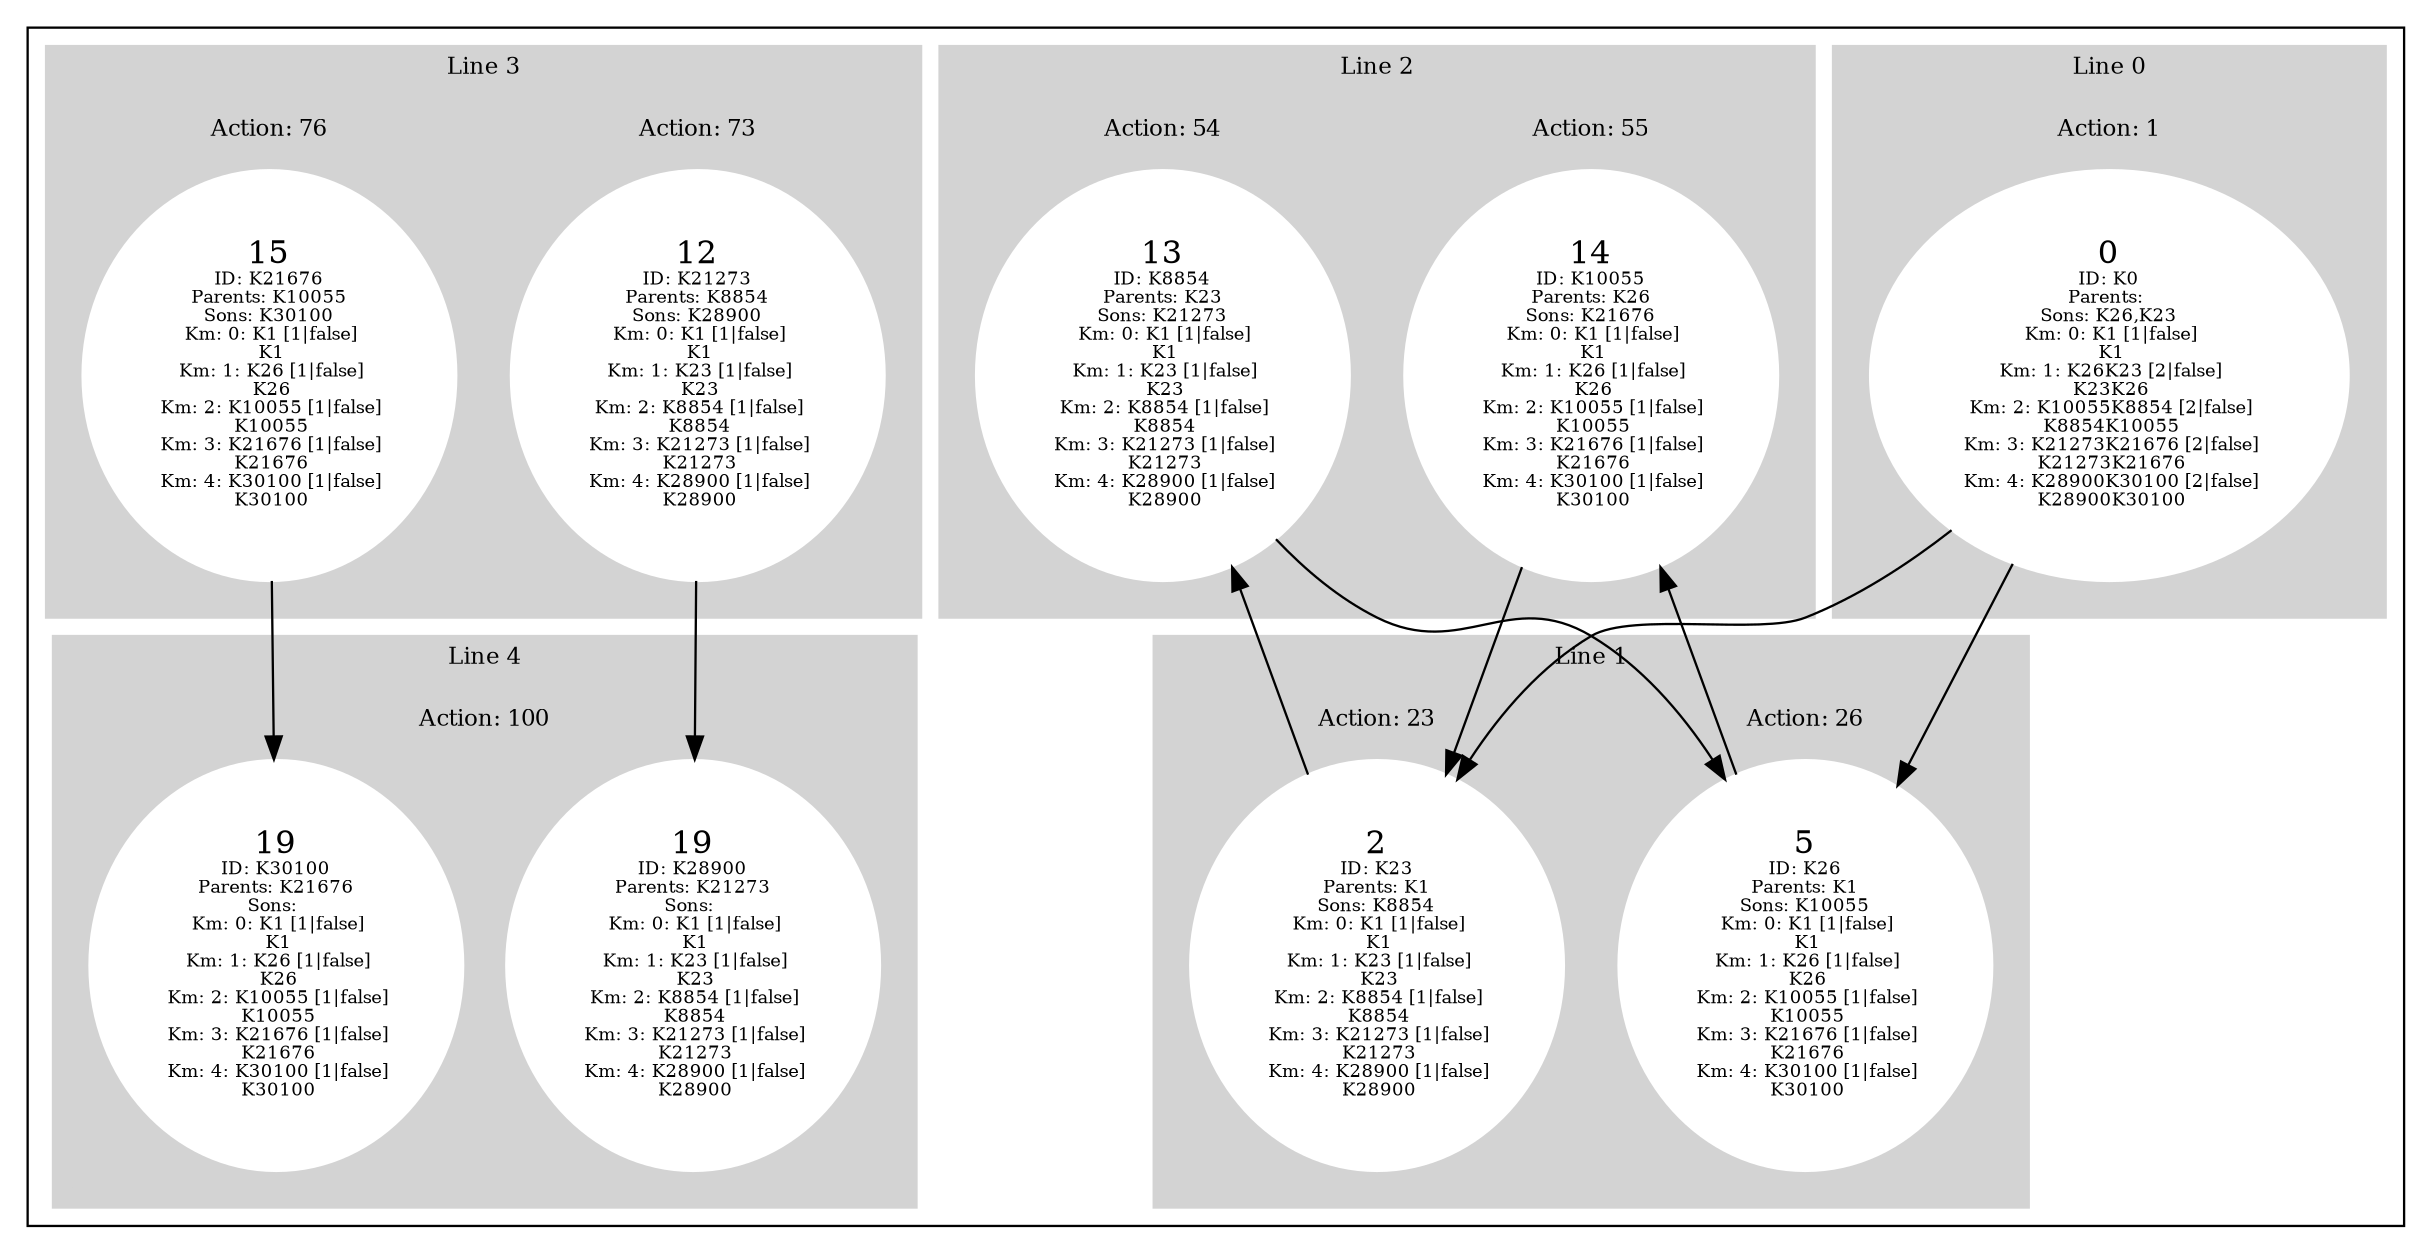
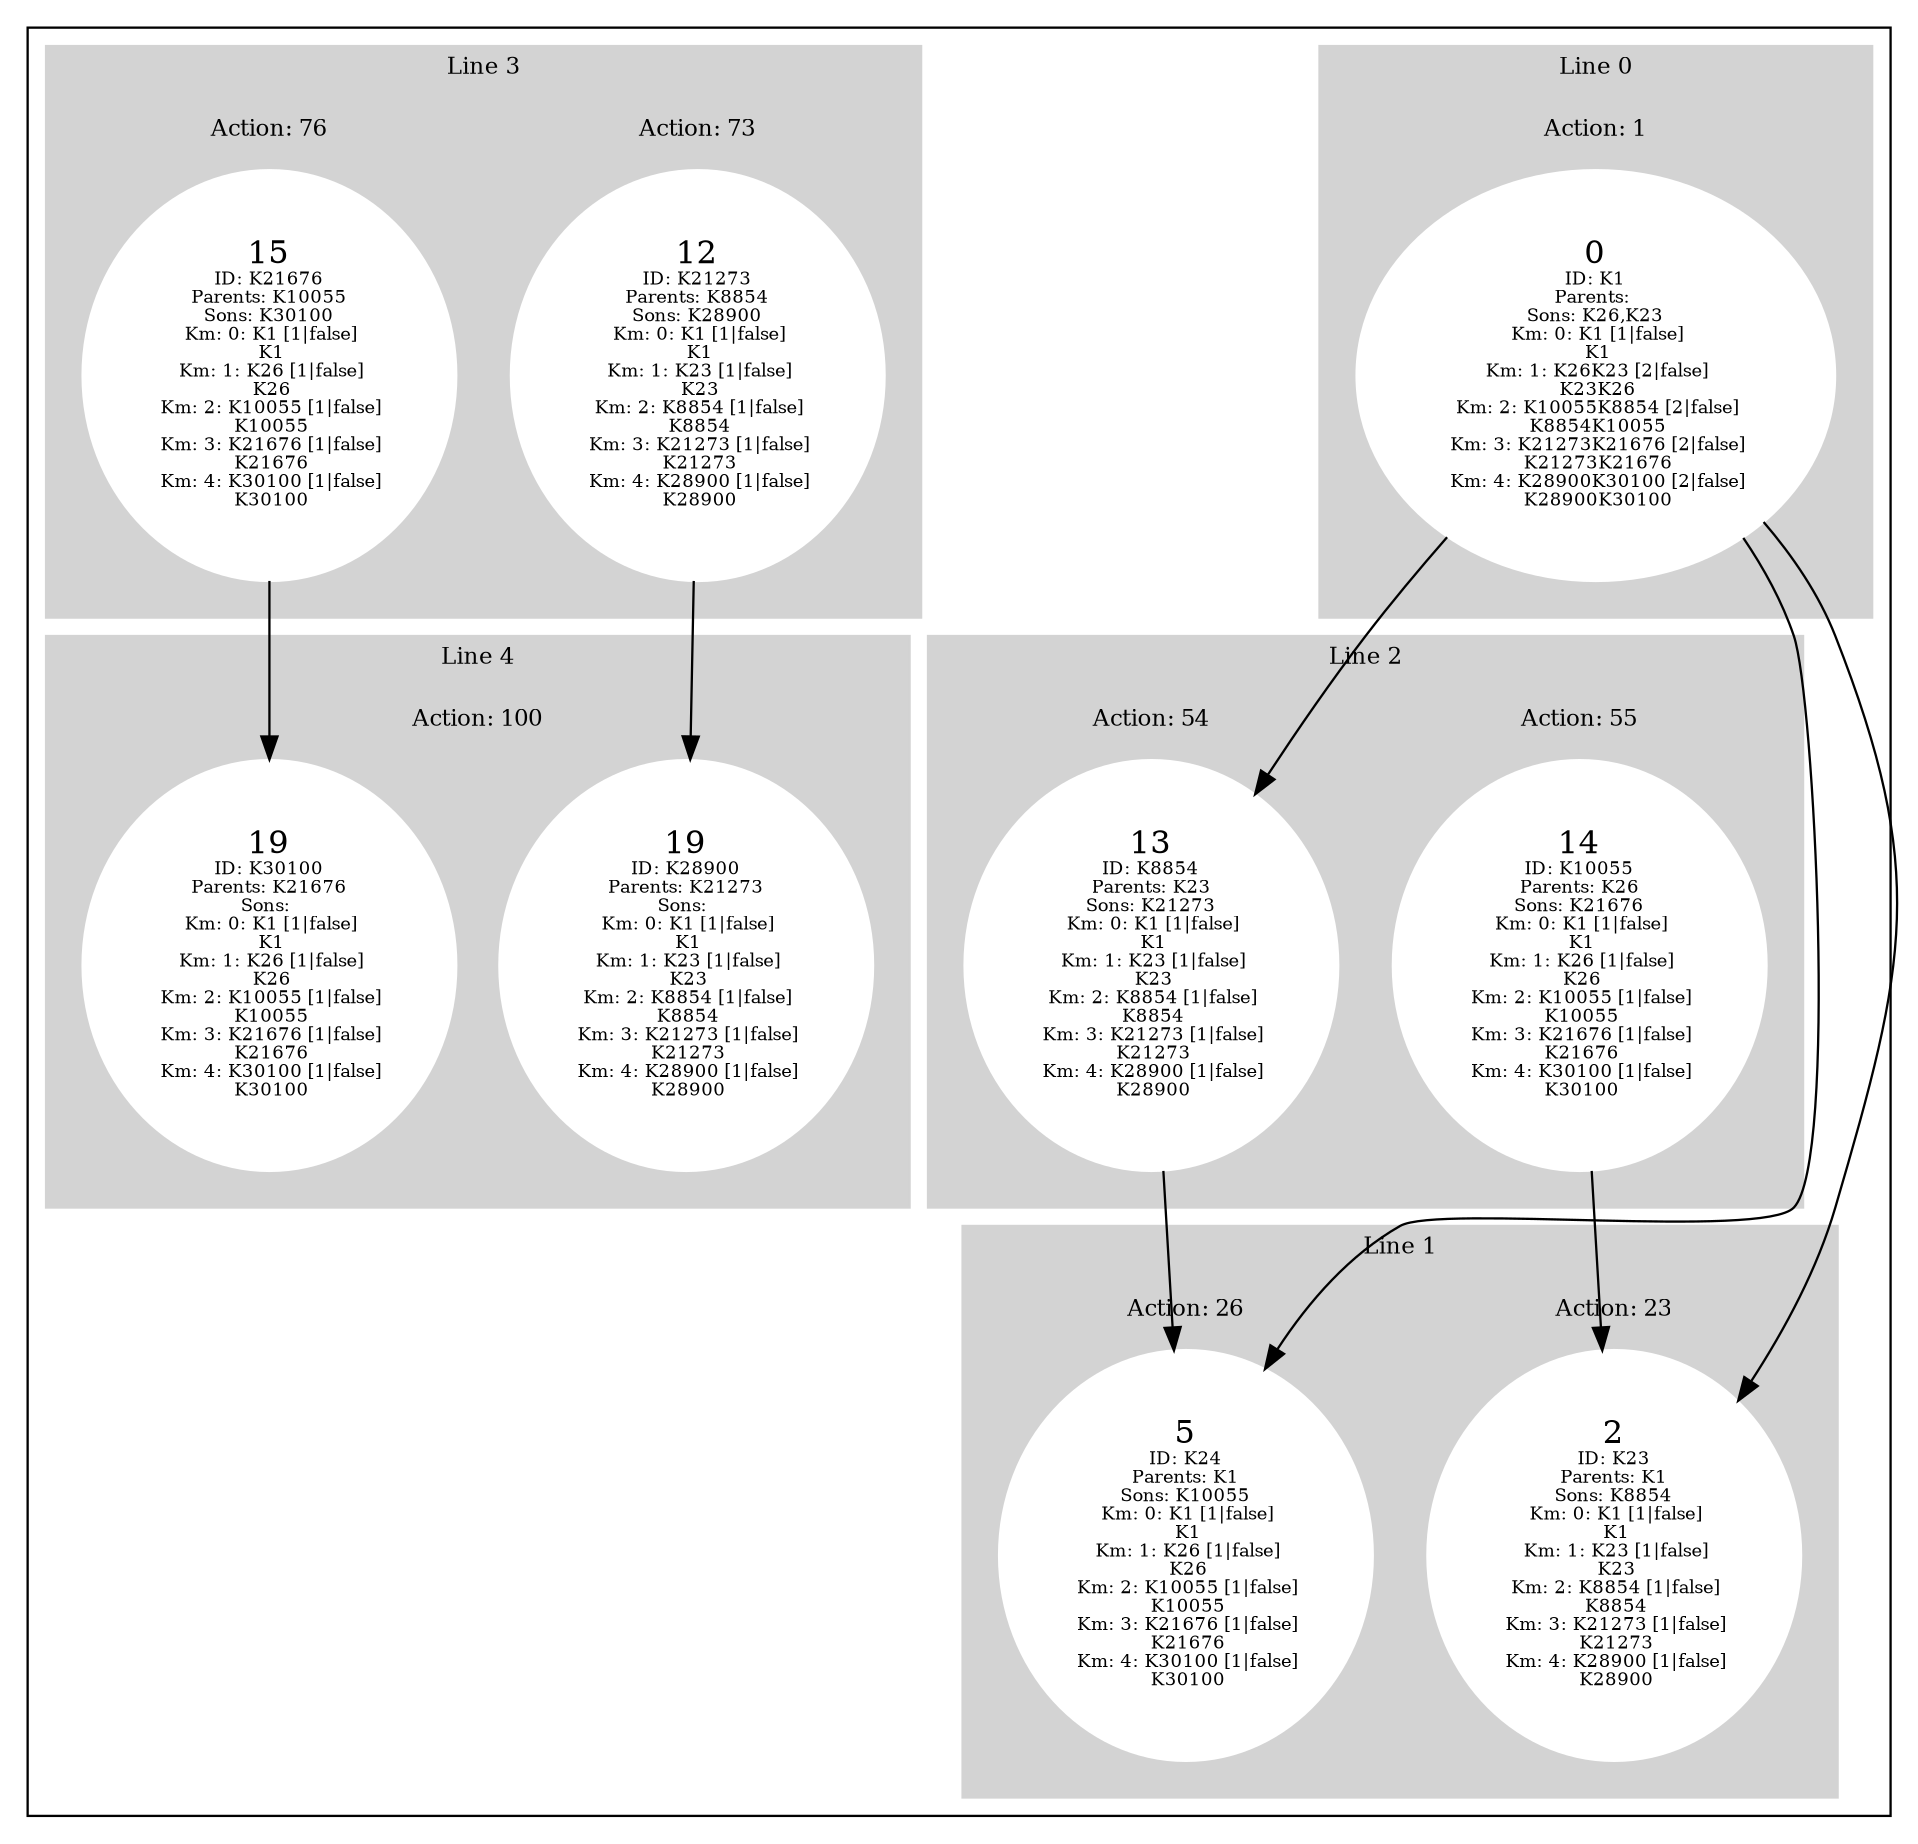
(2109, 279) -> (1596, 279)
(1274, 682) -> (1353, 653)
(1702, 682) -> none
(1805, 869) -> (1186, 1459)
